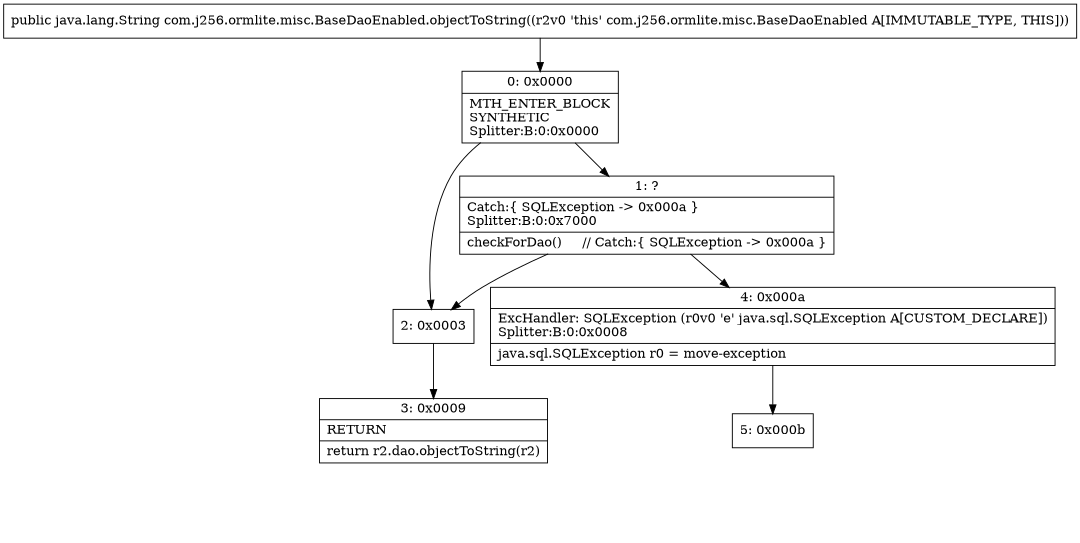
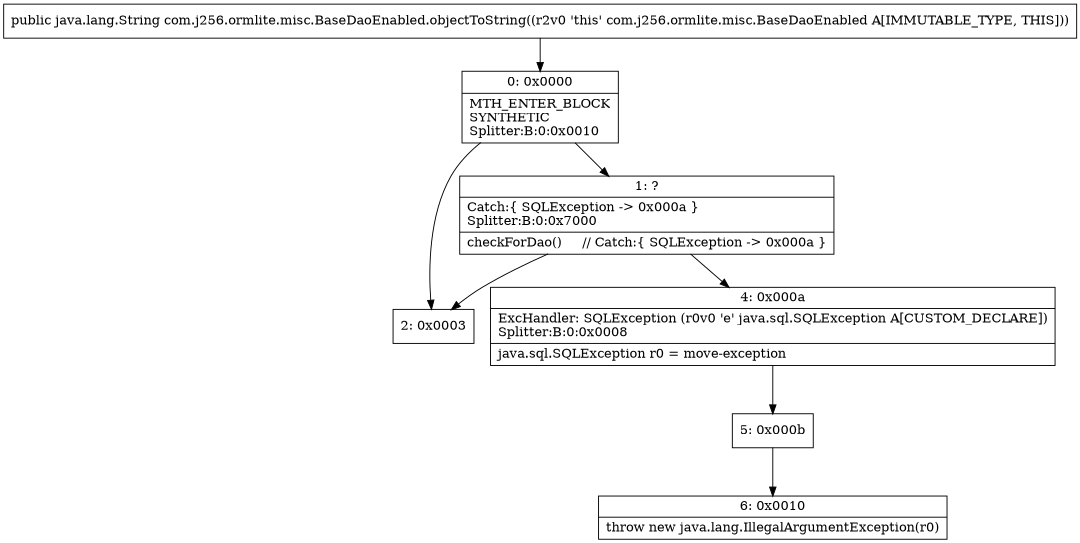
(535, 131) -> (535, 131)
(434, 431) -> none
none -> (773, 518)
